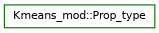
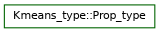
(80, 16) -> (80, 16)
